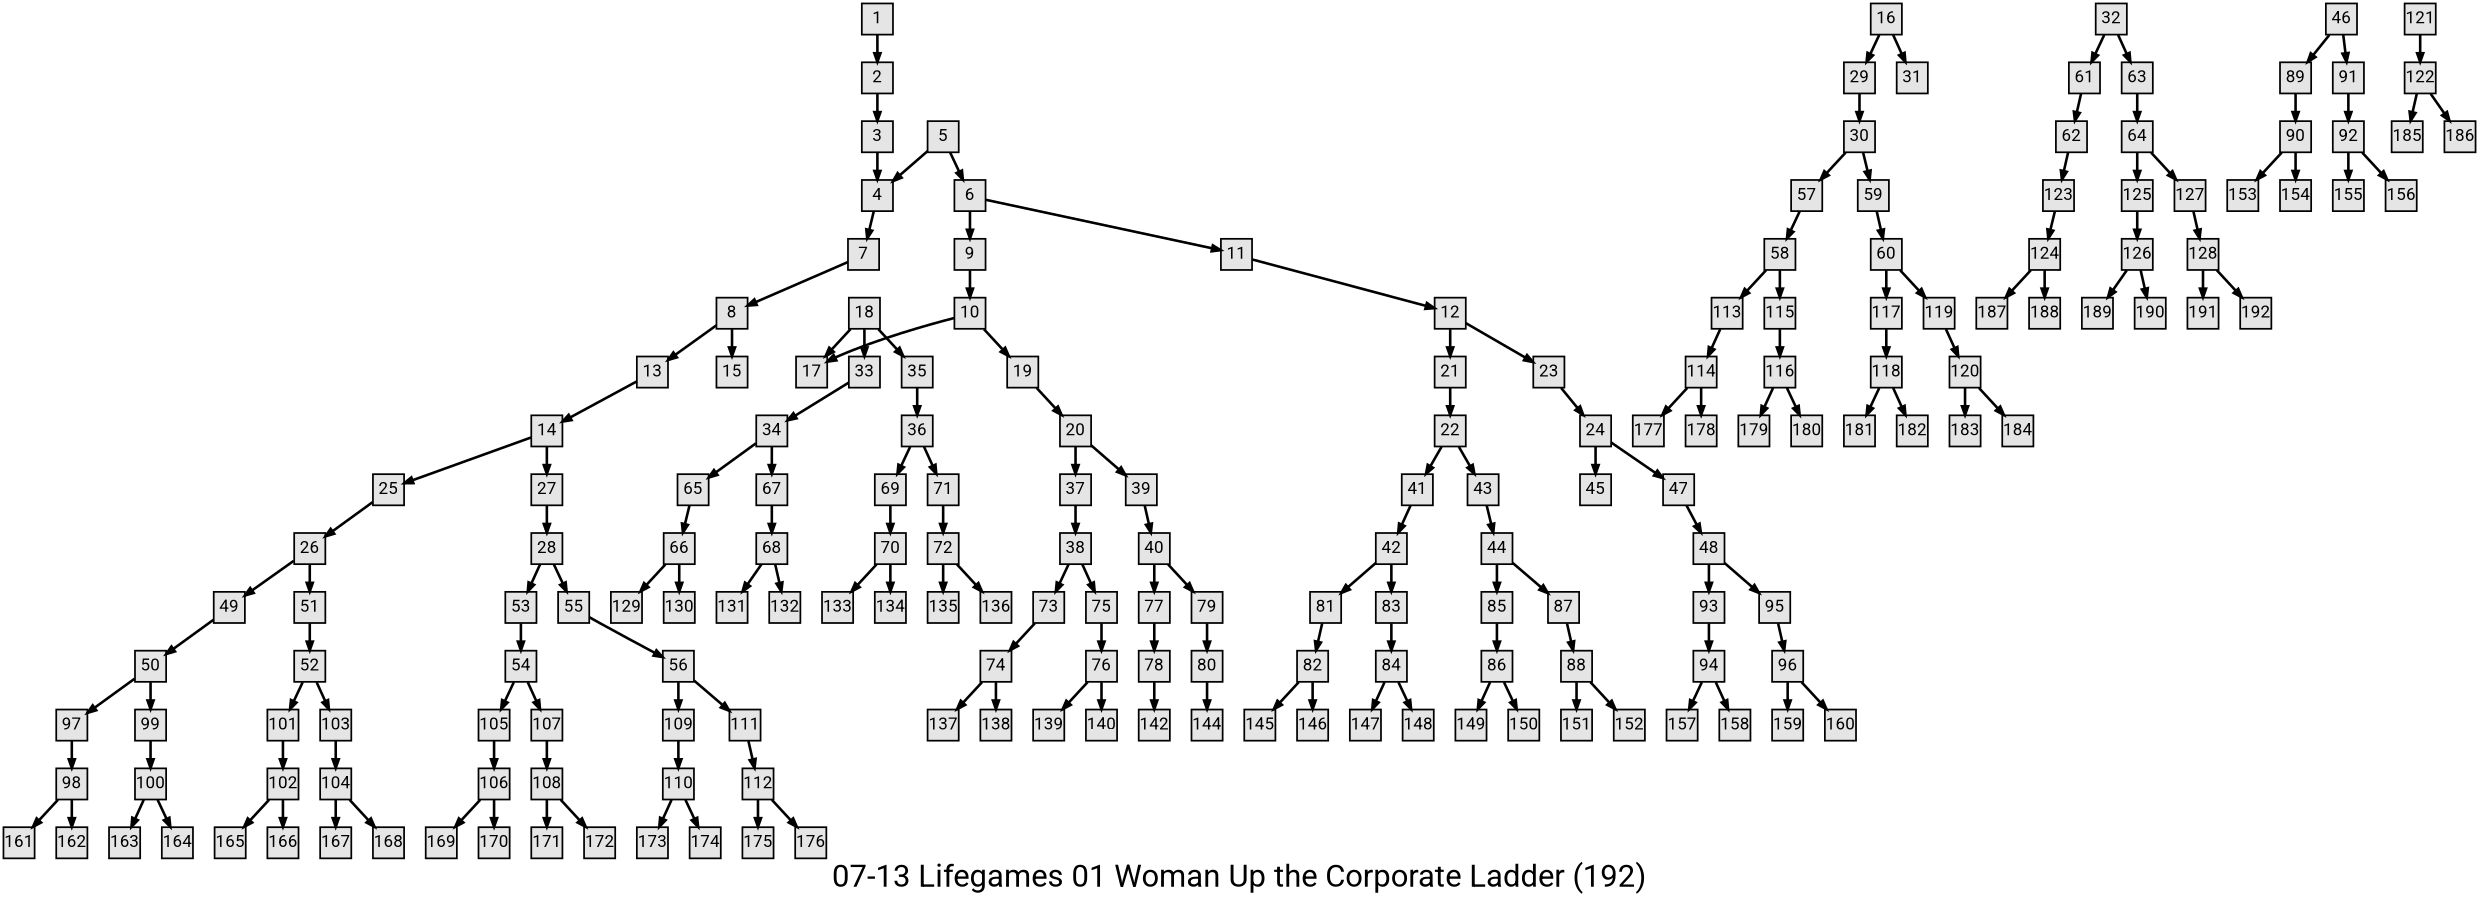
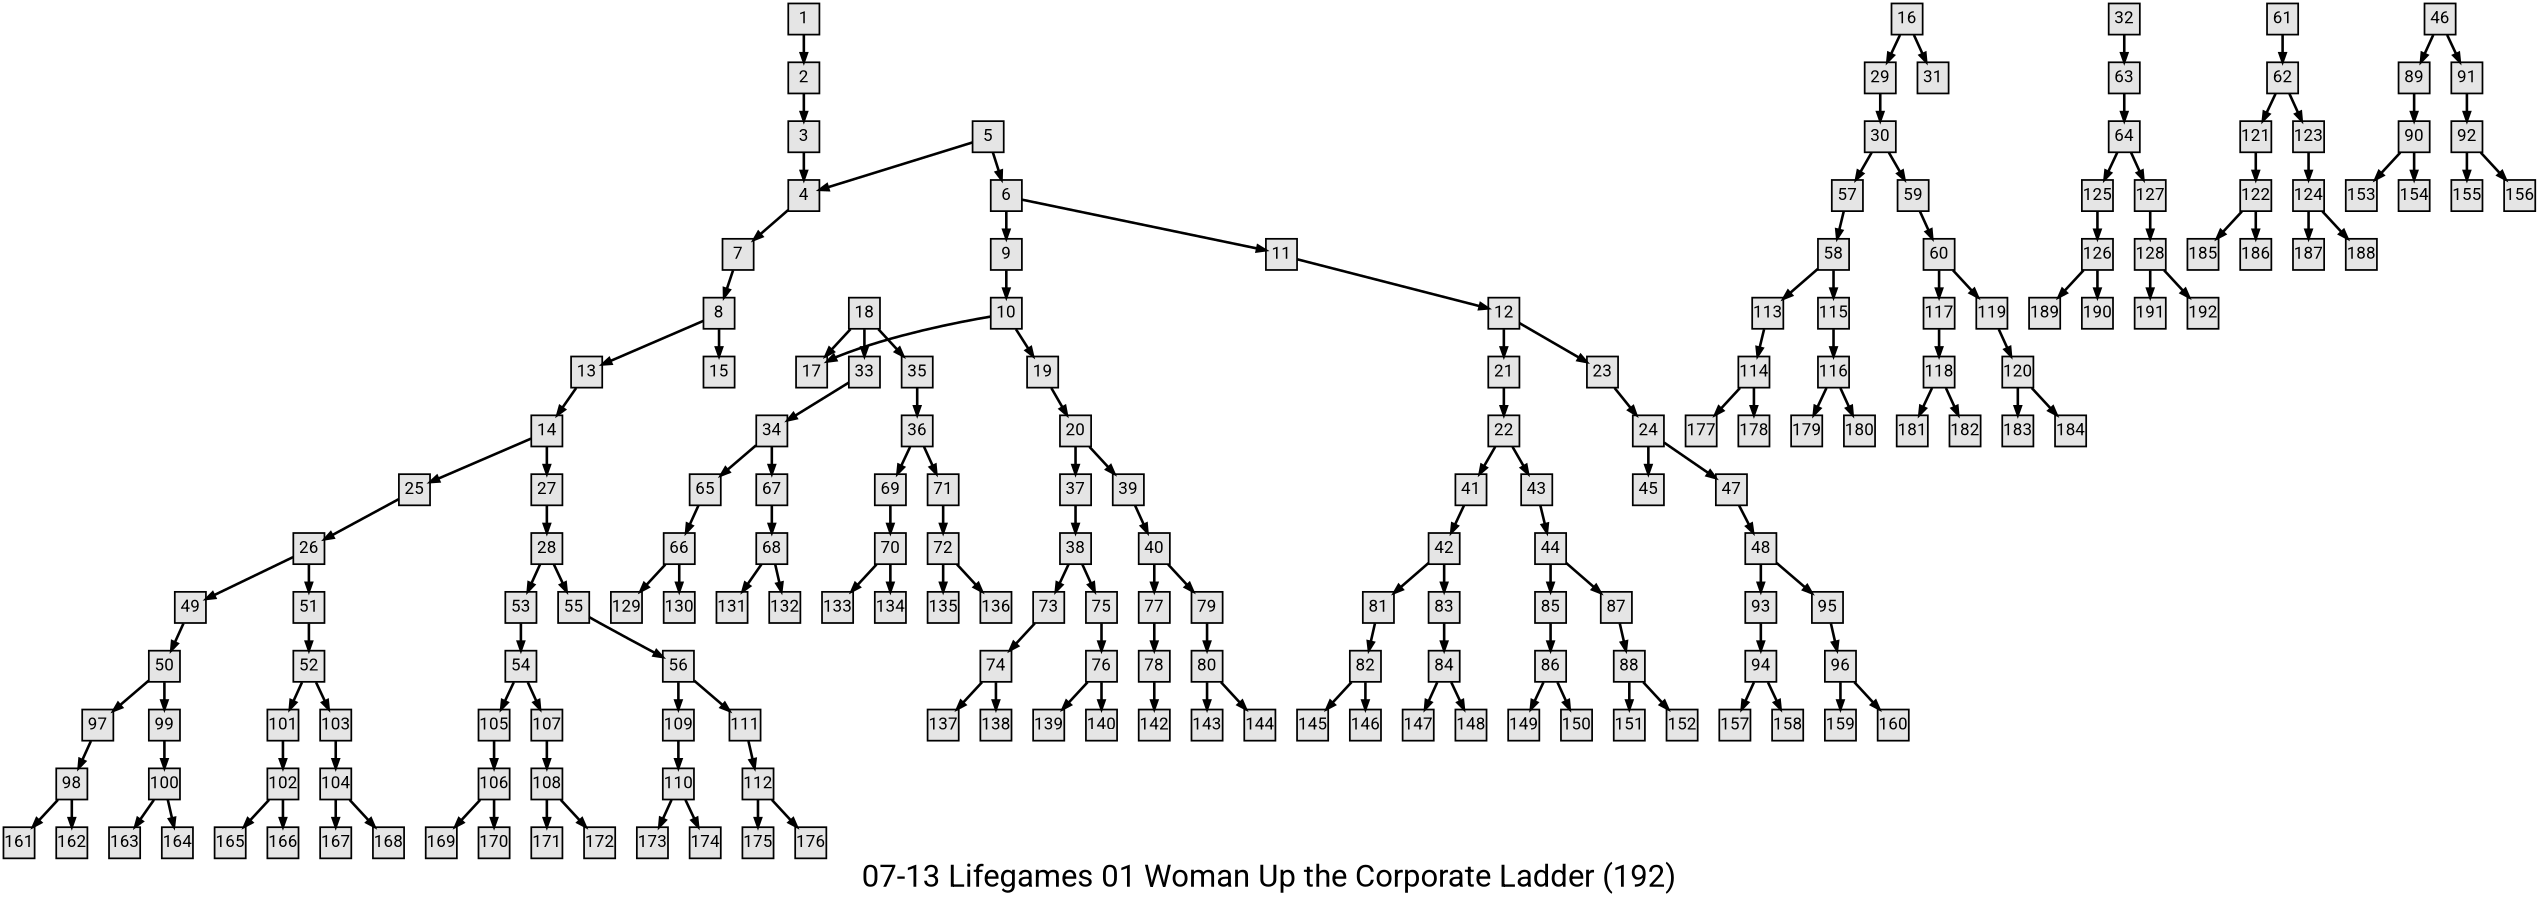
(2100, 44) -> none
none -> (2271, 103)
none -> (1207, 725)
